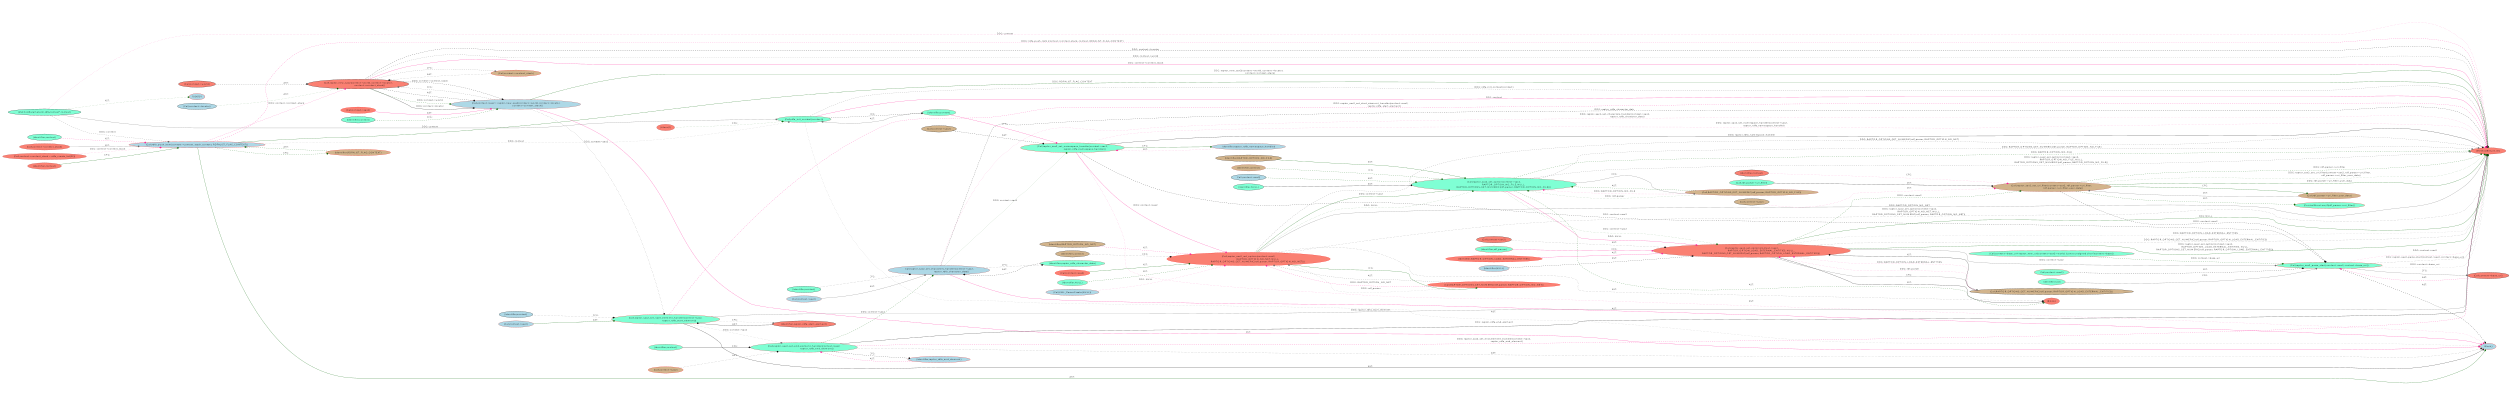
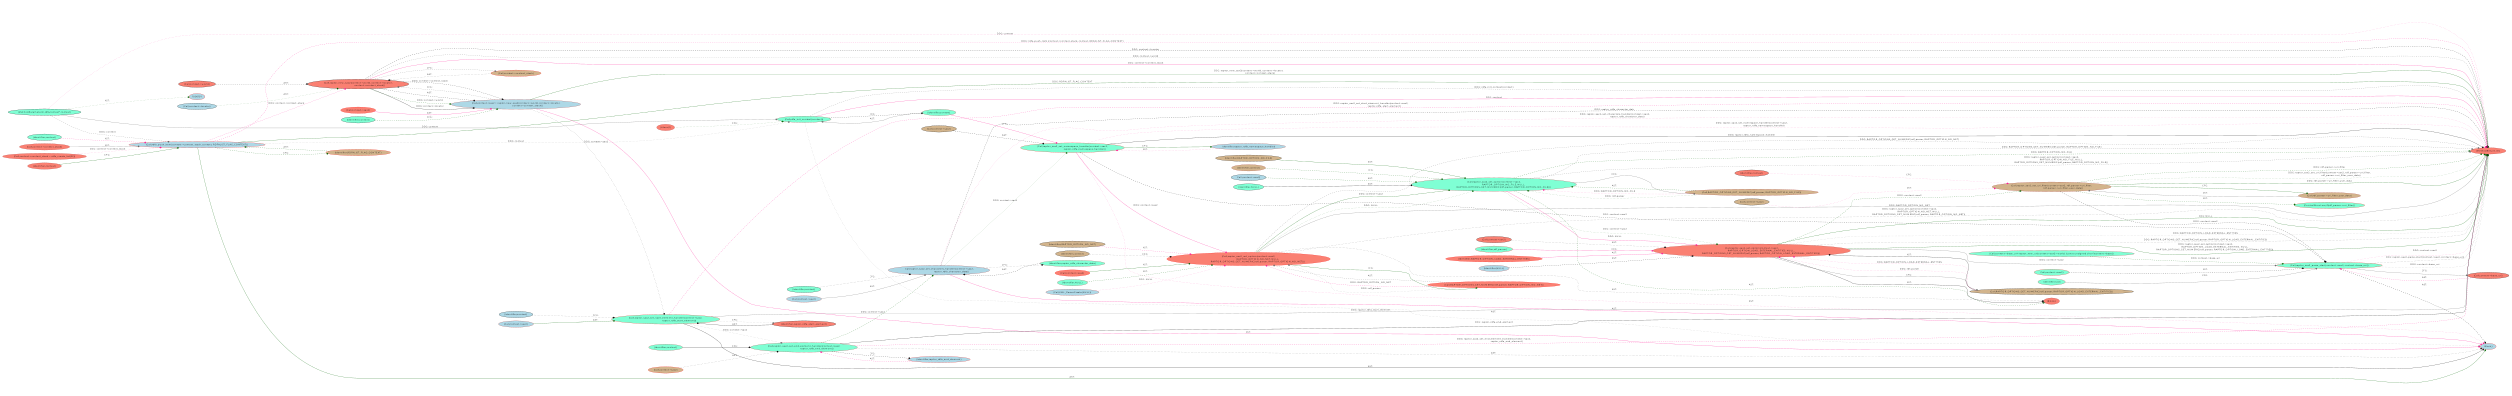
(1752, 183) -> none
